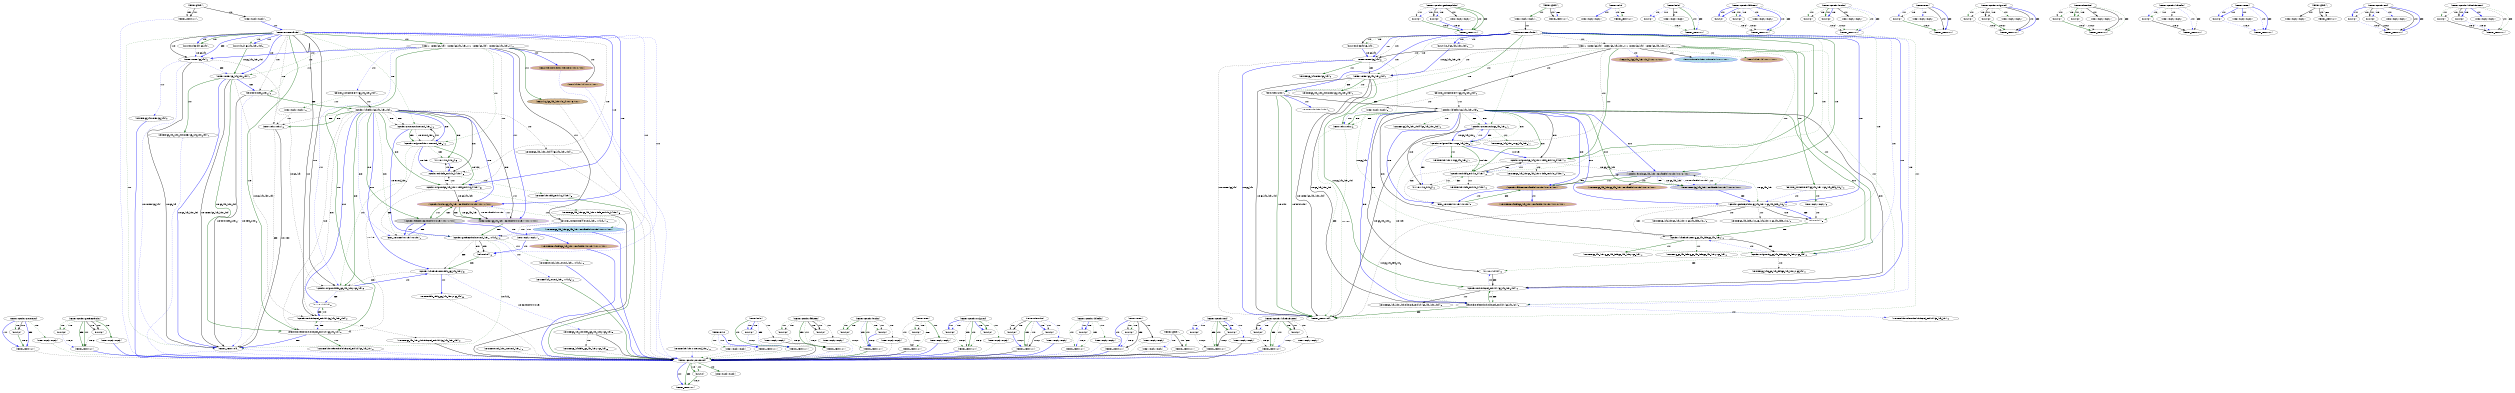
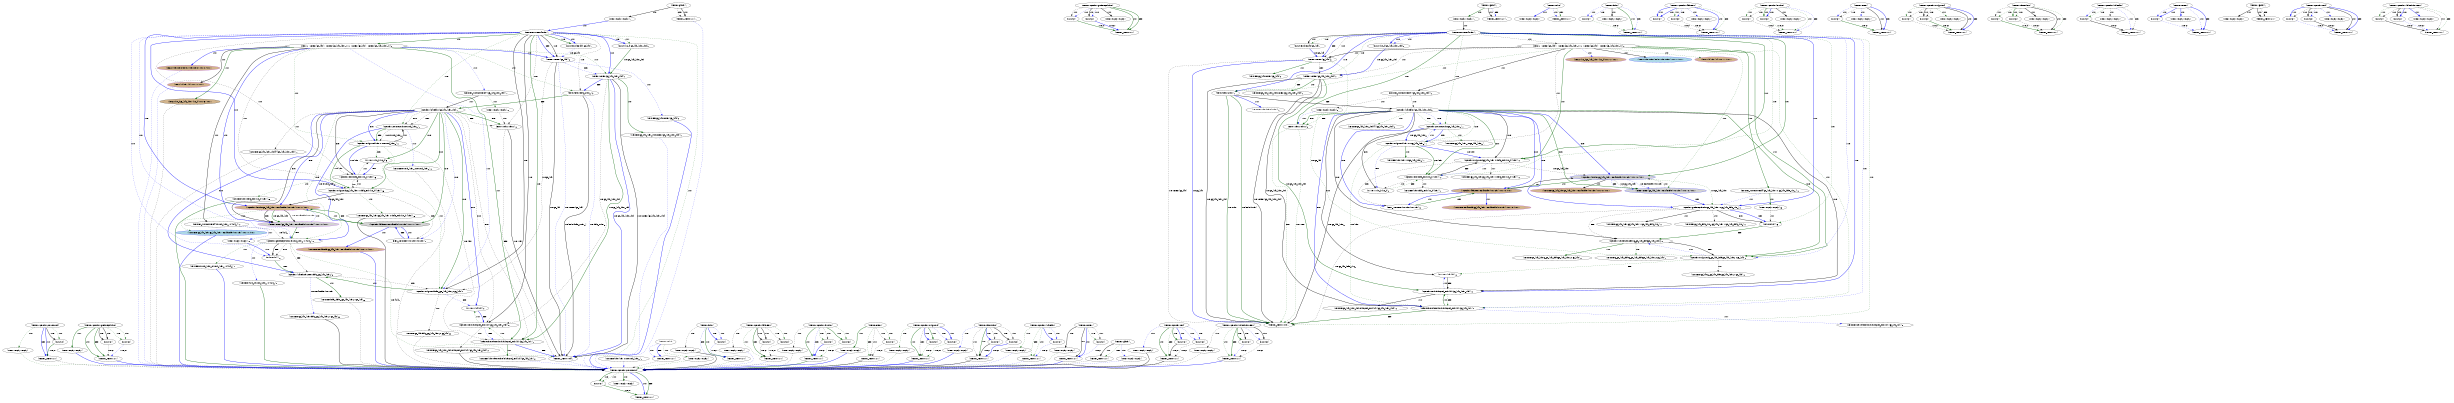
none -> (412, 146)
(523, 229) -> (283, 233)
(390, 280) -> (370, 285)
(442, 283) -> (329, 285)
(587, 340) -> (434, 312)
